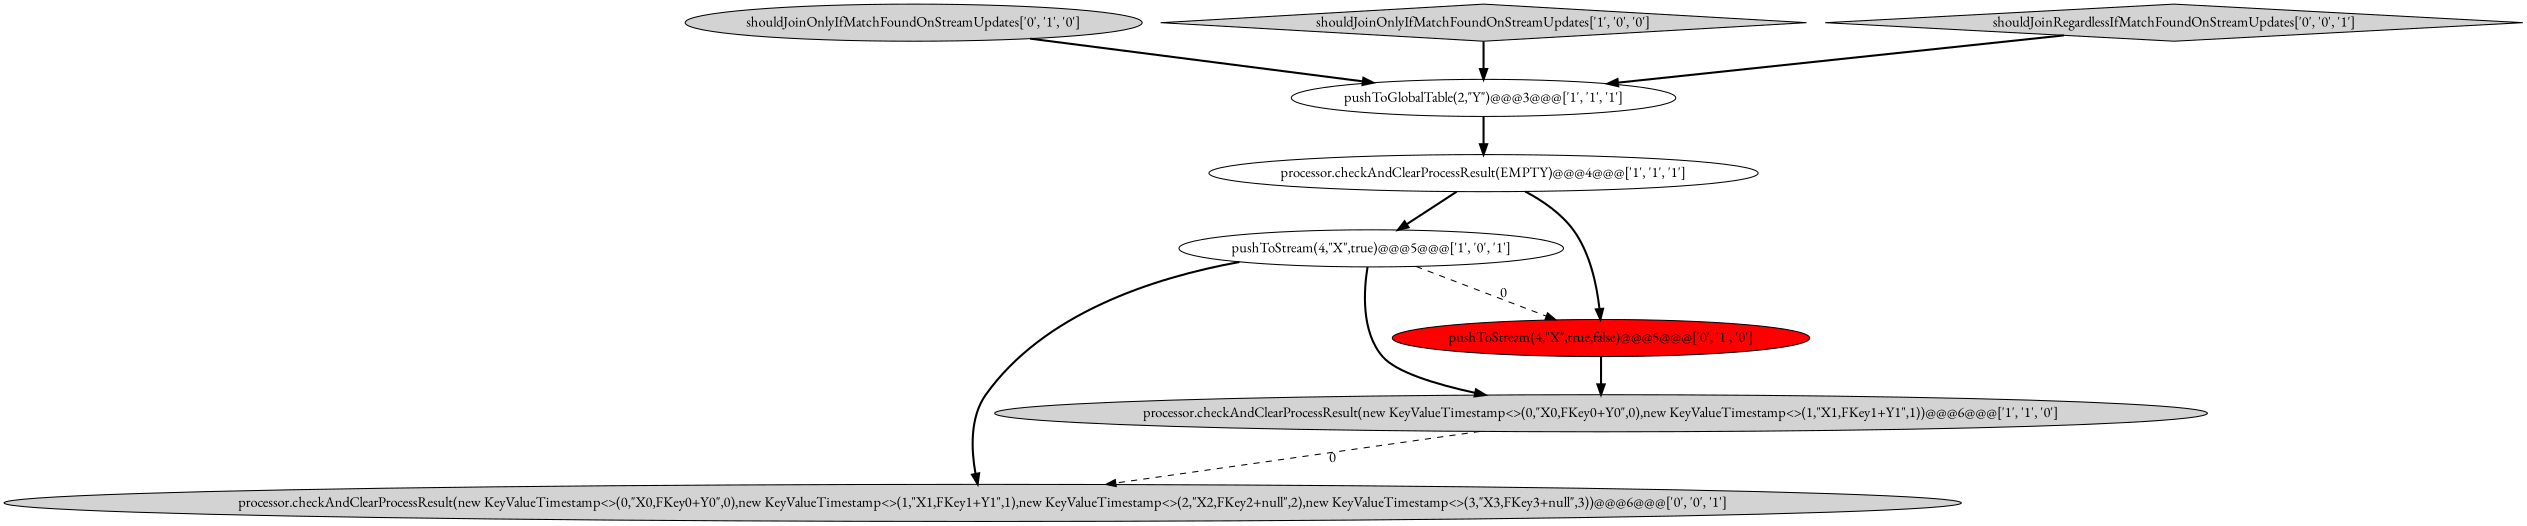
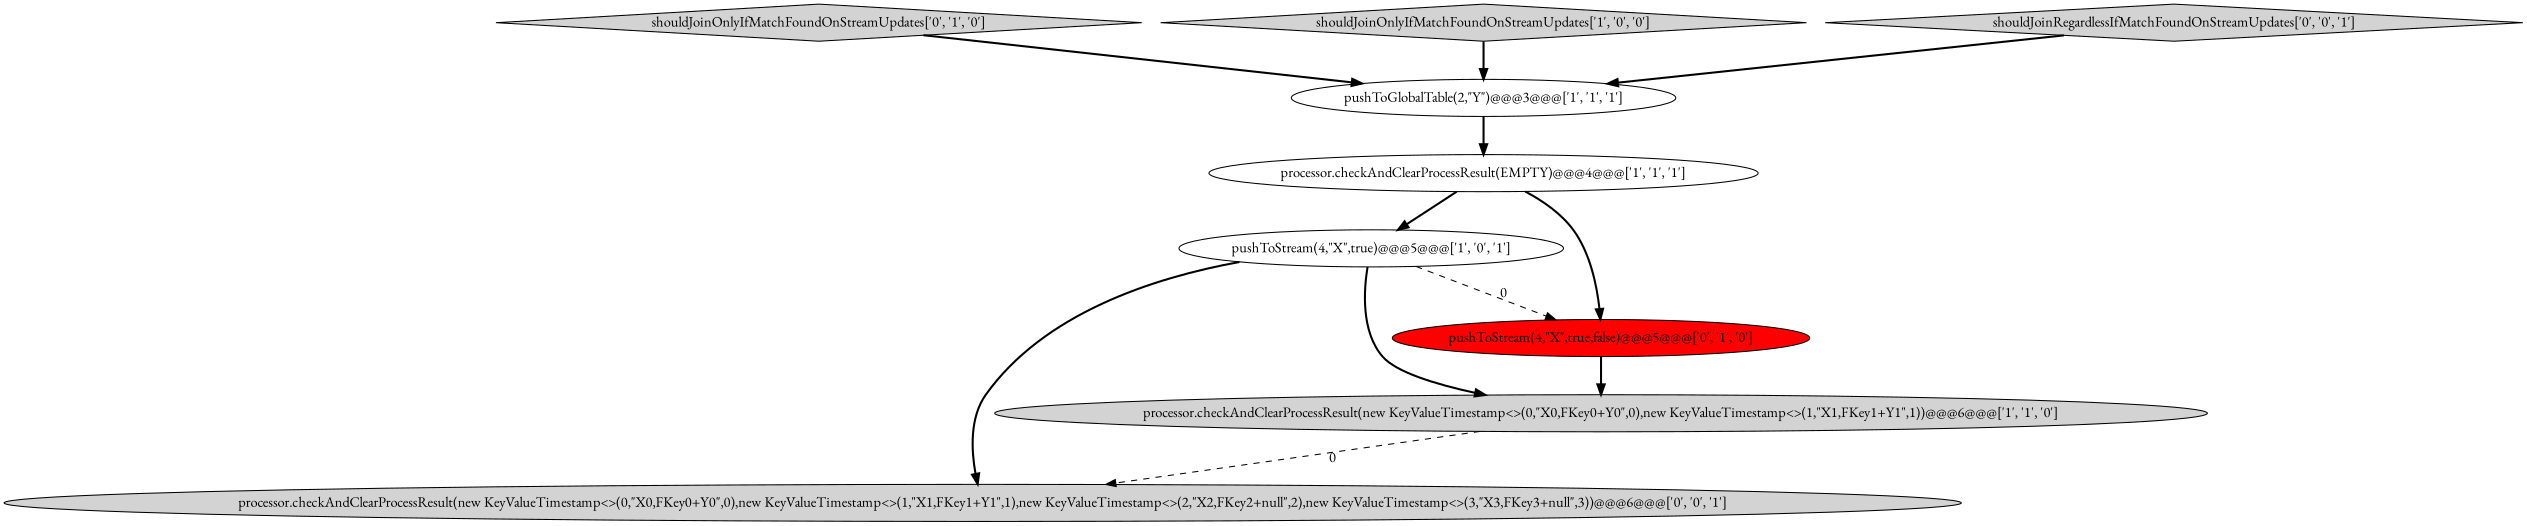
(914, 23) -> (819, 23)
